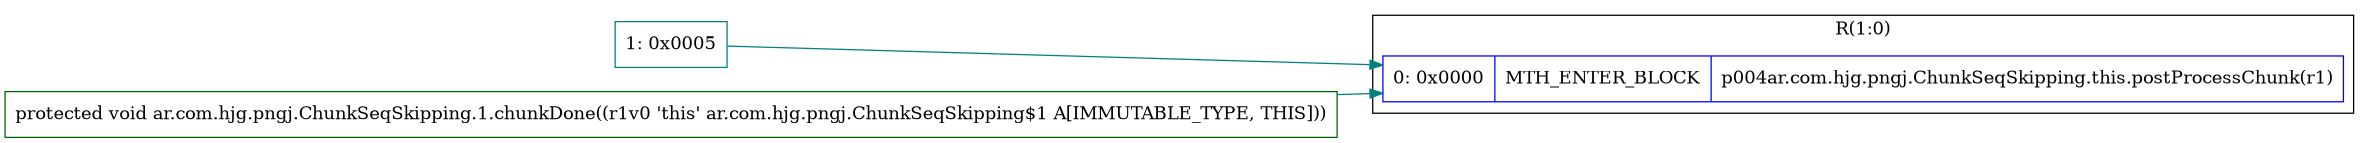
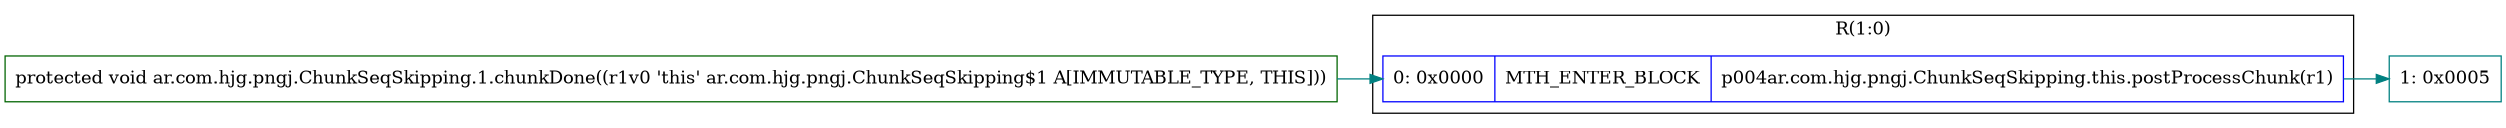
(1049, 55) -> (2361, 79)
